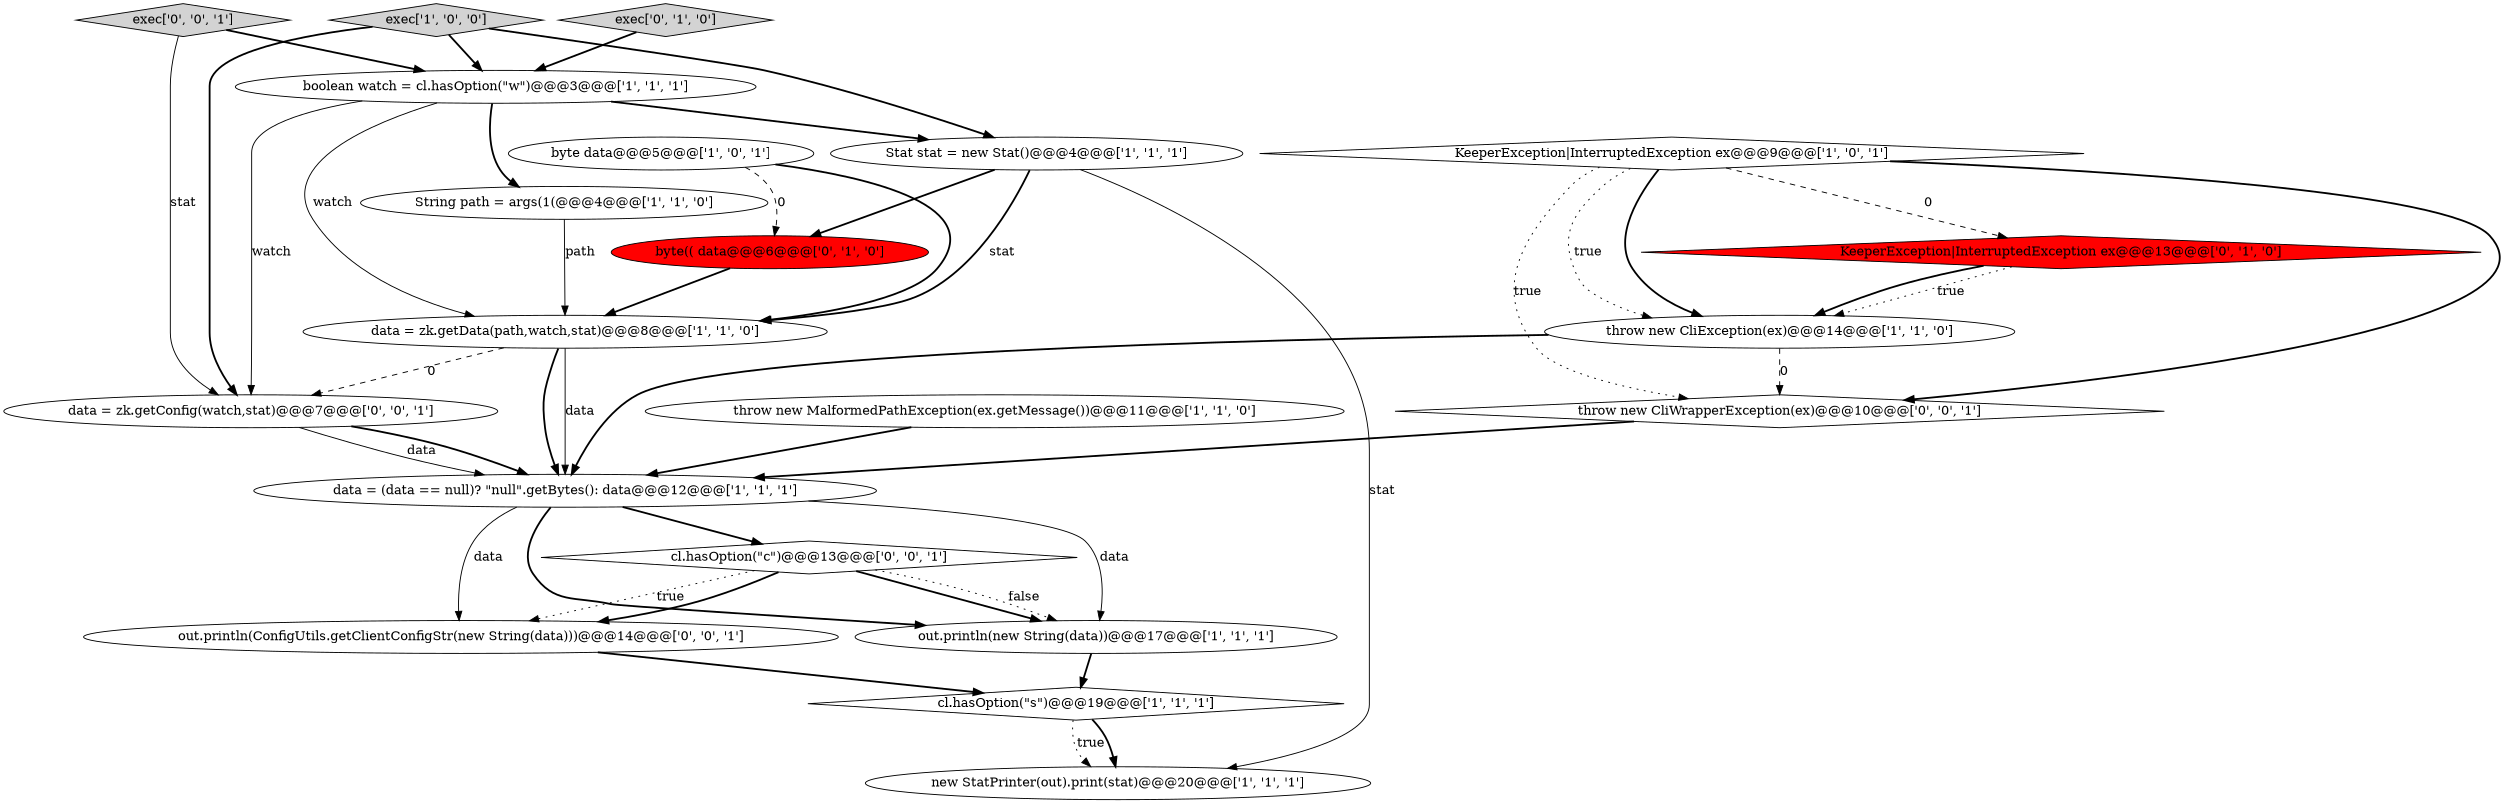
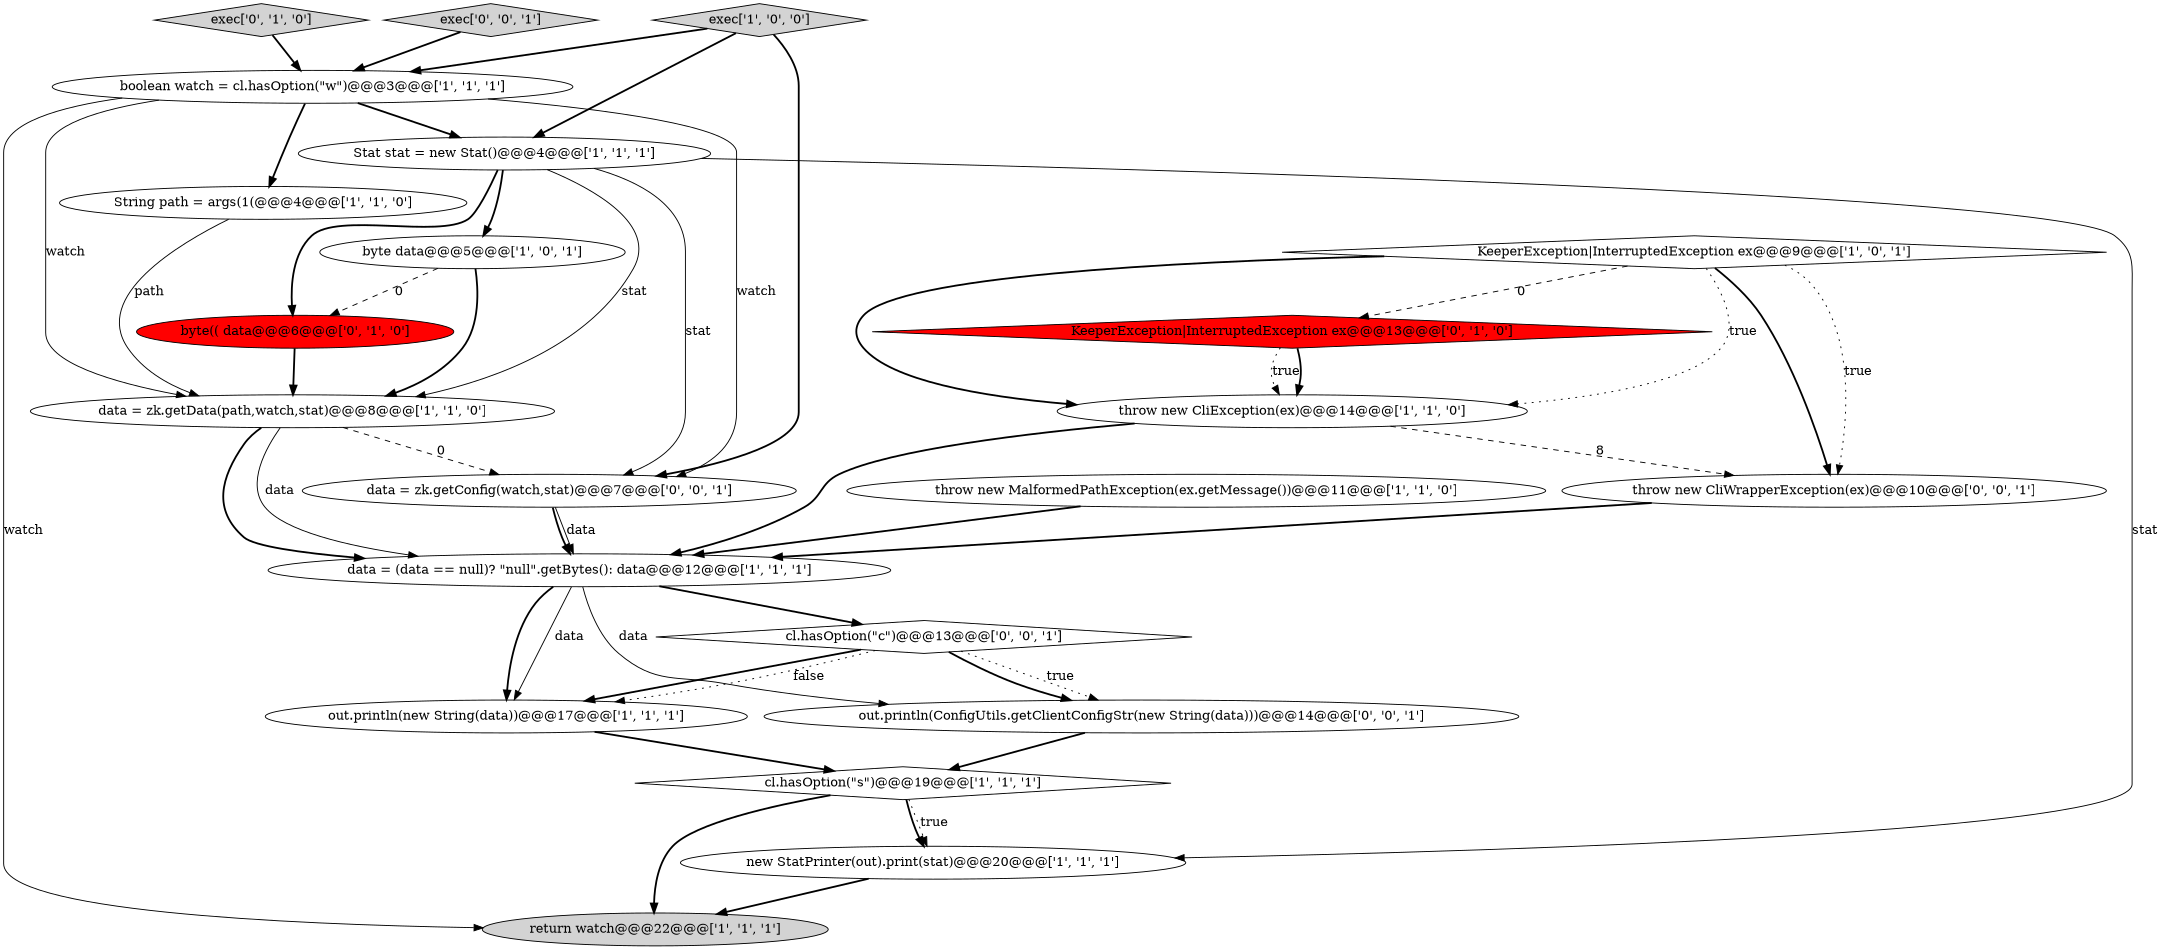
none -> (498, 199)
(170, 220) -> (685, 308)
(928, 291) -> (602, 309)
(1784, 371) -> (1600, 451)
(1780, 411) -> (1834, 491)
none -> (655, 929)
